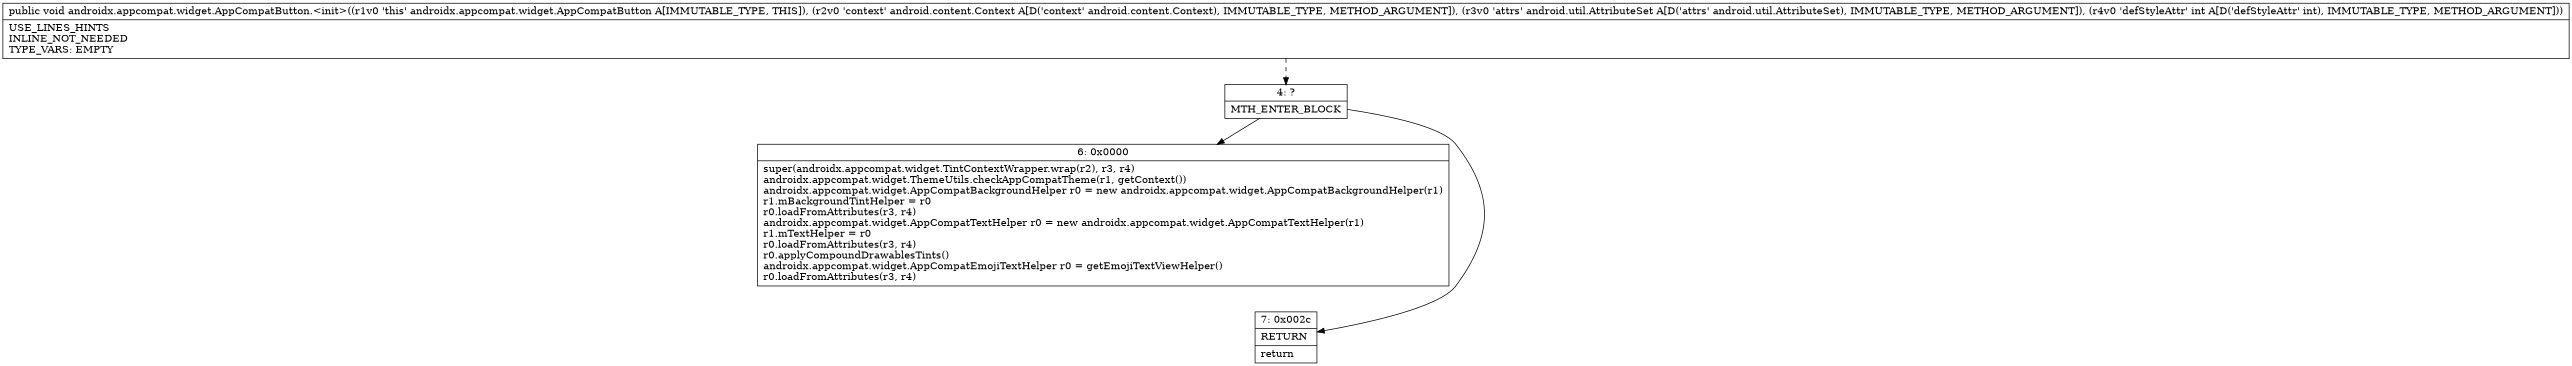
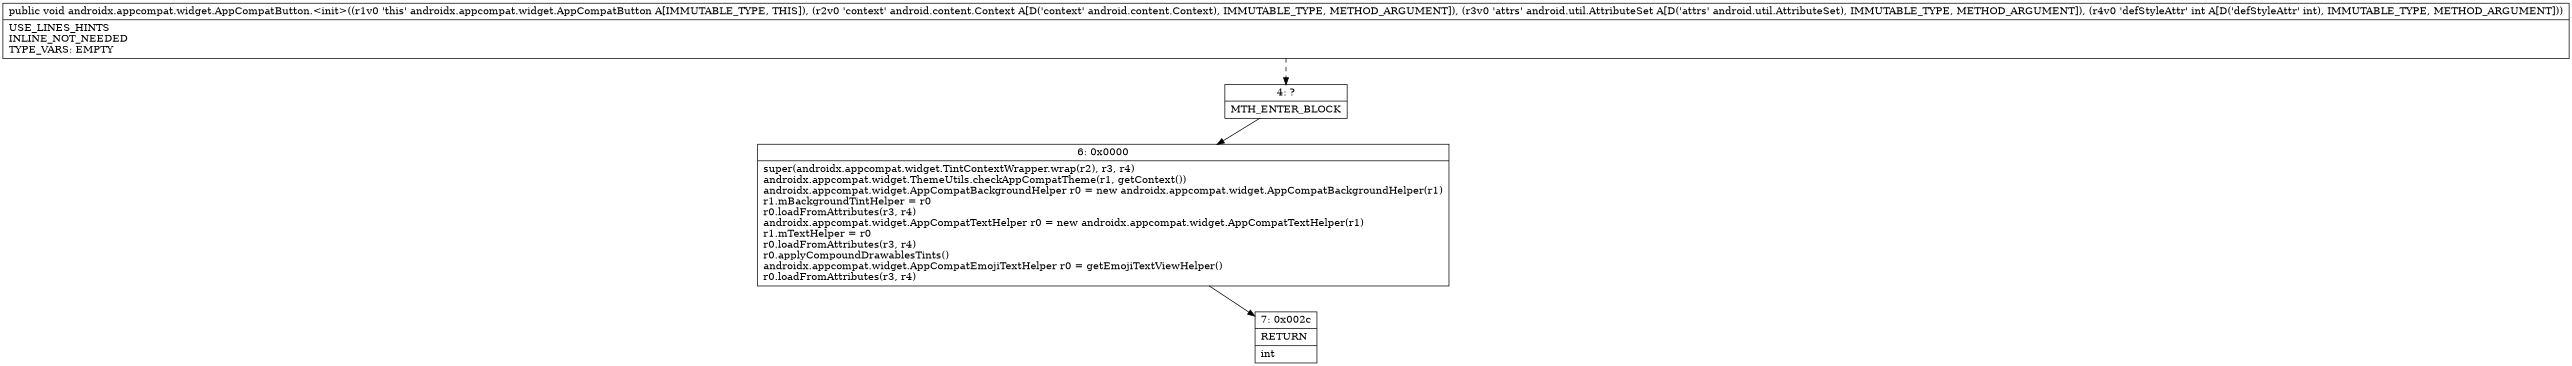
(1483, 227) -> (1229, 299)
(1277, 354) -> (1268, 354)
